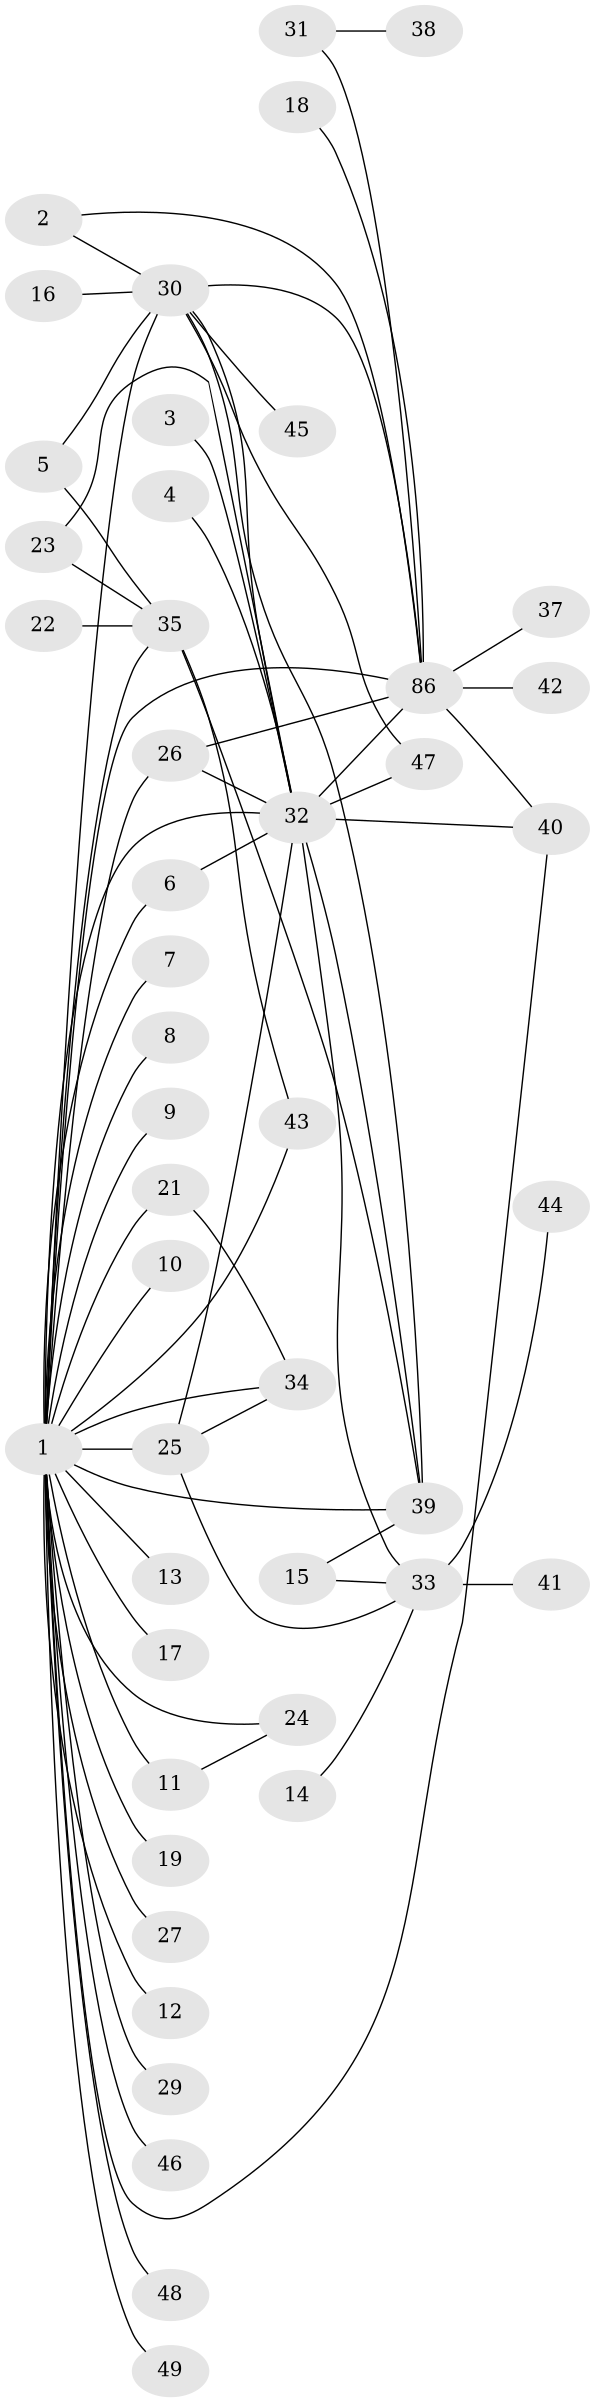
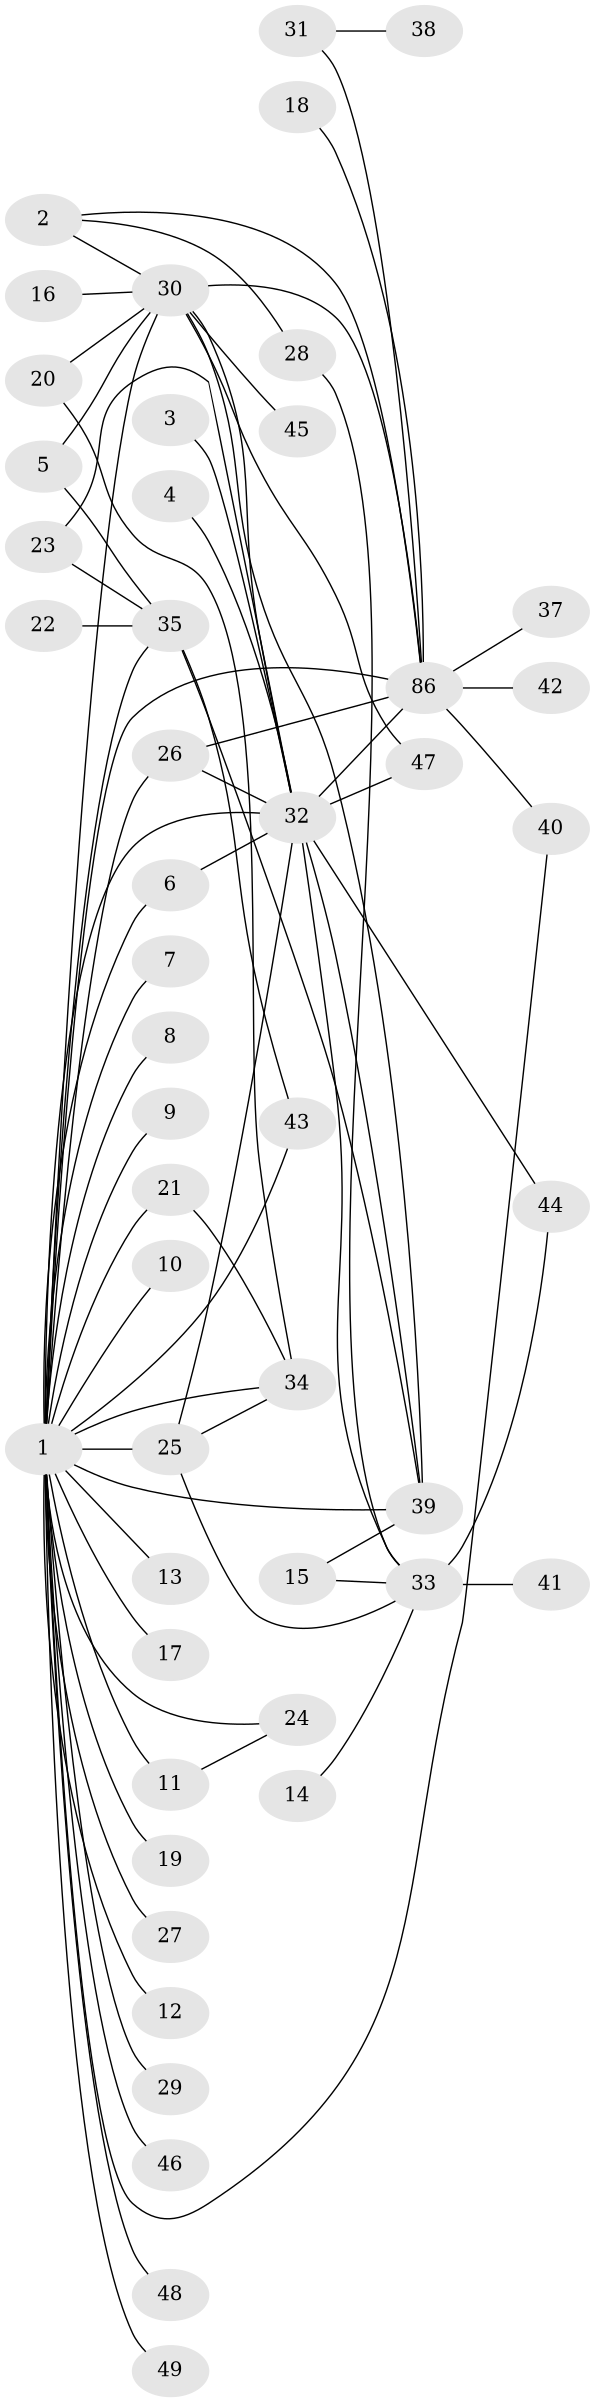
none -> (297, 355)
none -> (44, 381)
(424, 823) -> (424, 1012)
